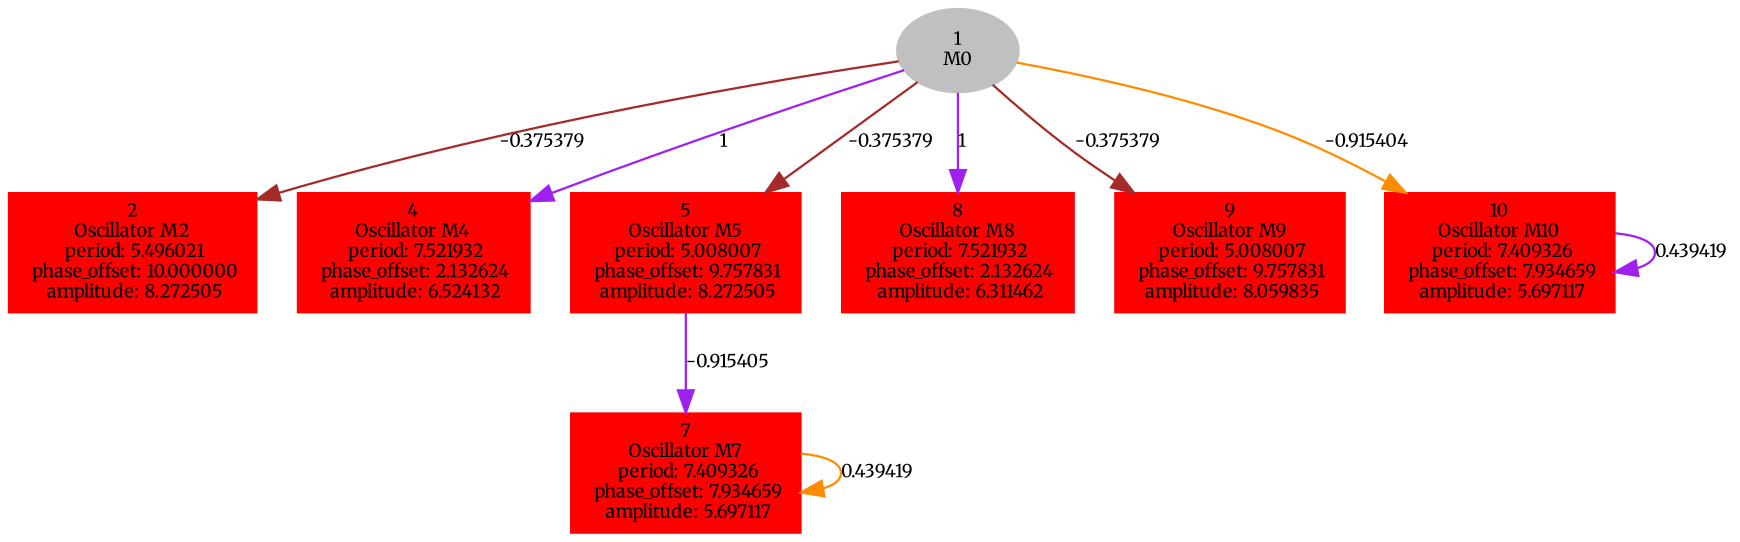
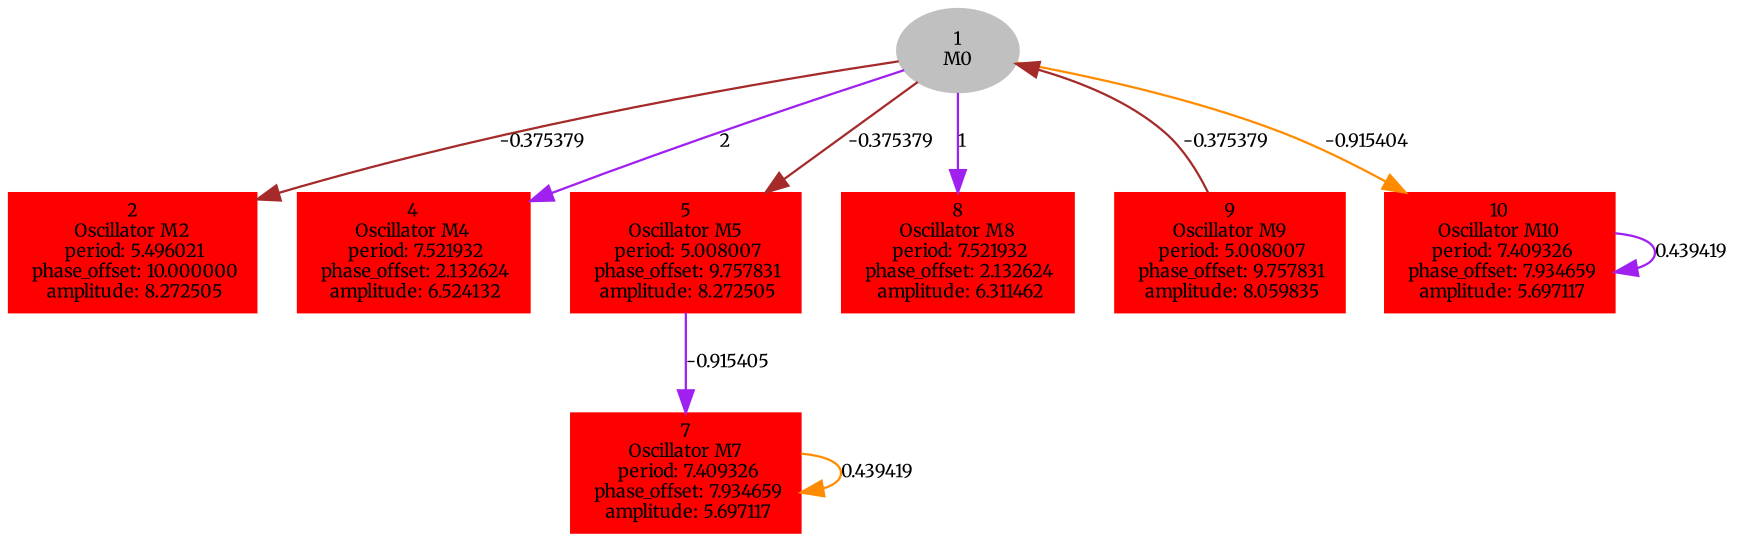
(1052, 135) -> (1138, 112)
(727, 143) -> (727, 143)
